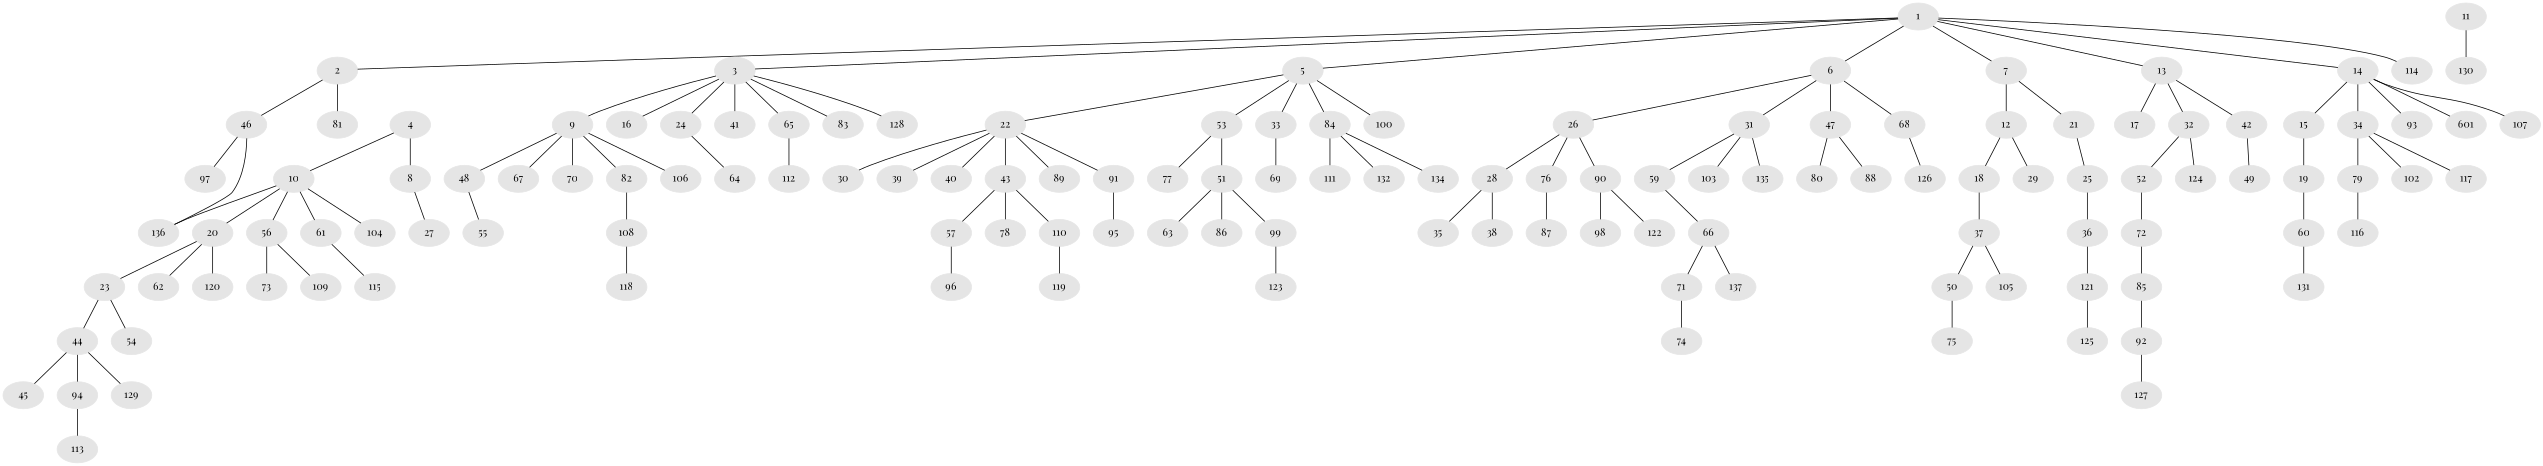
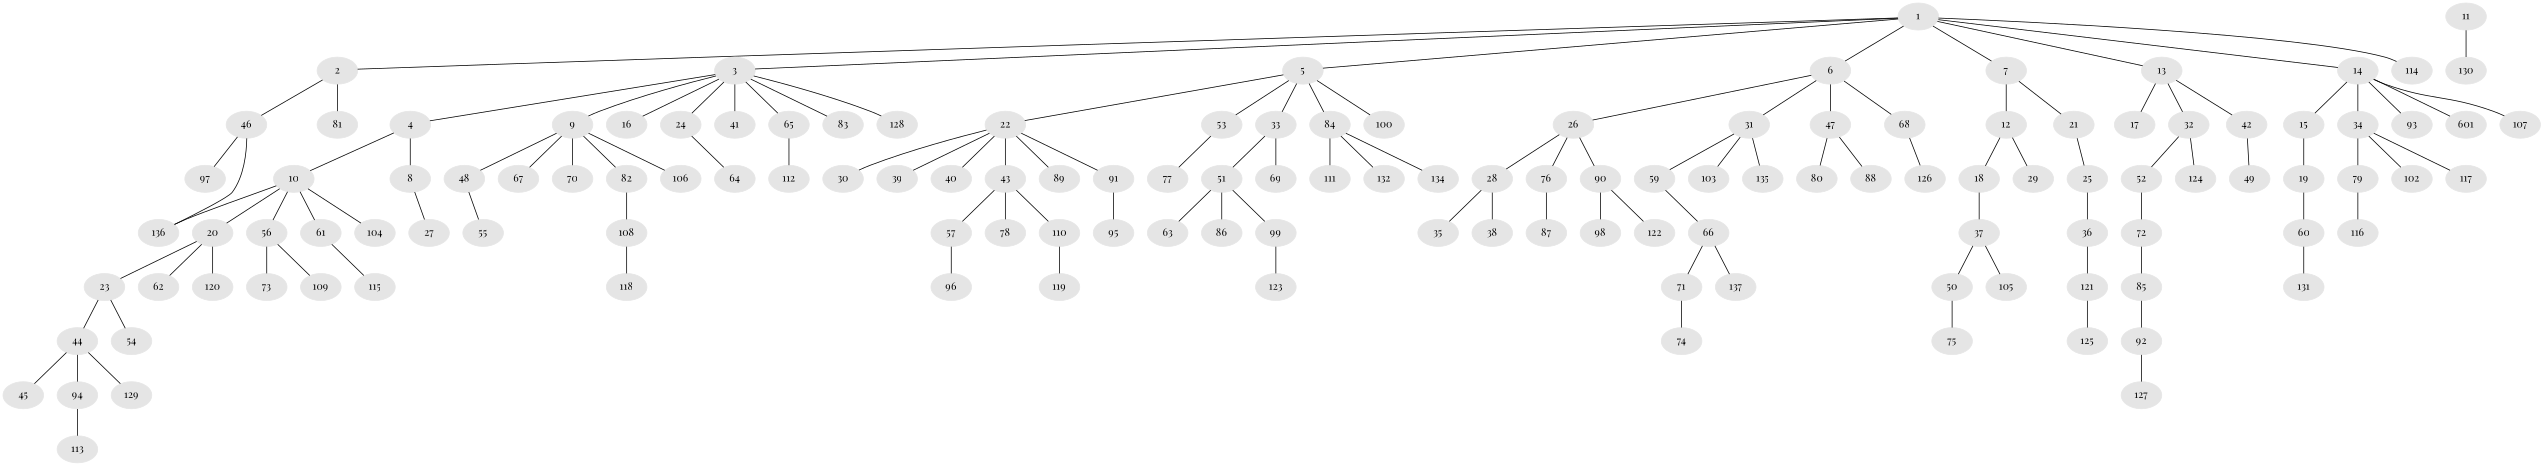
none -> (573, 98)
(1222, 152) -> (1249, 152)
